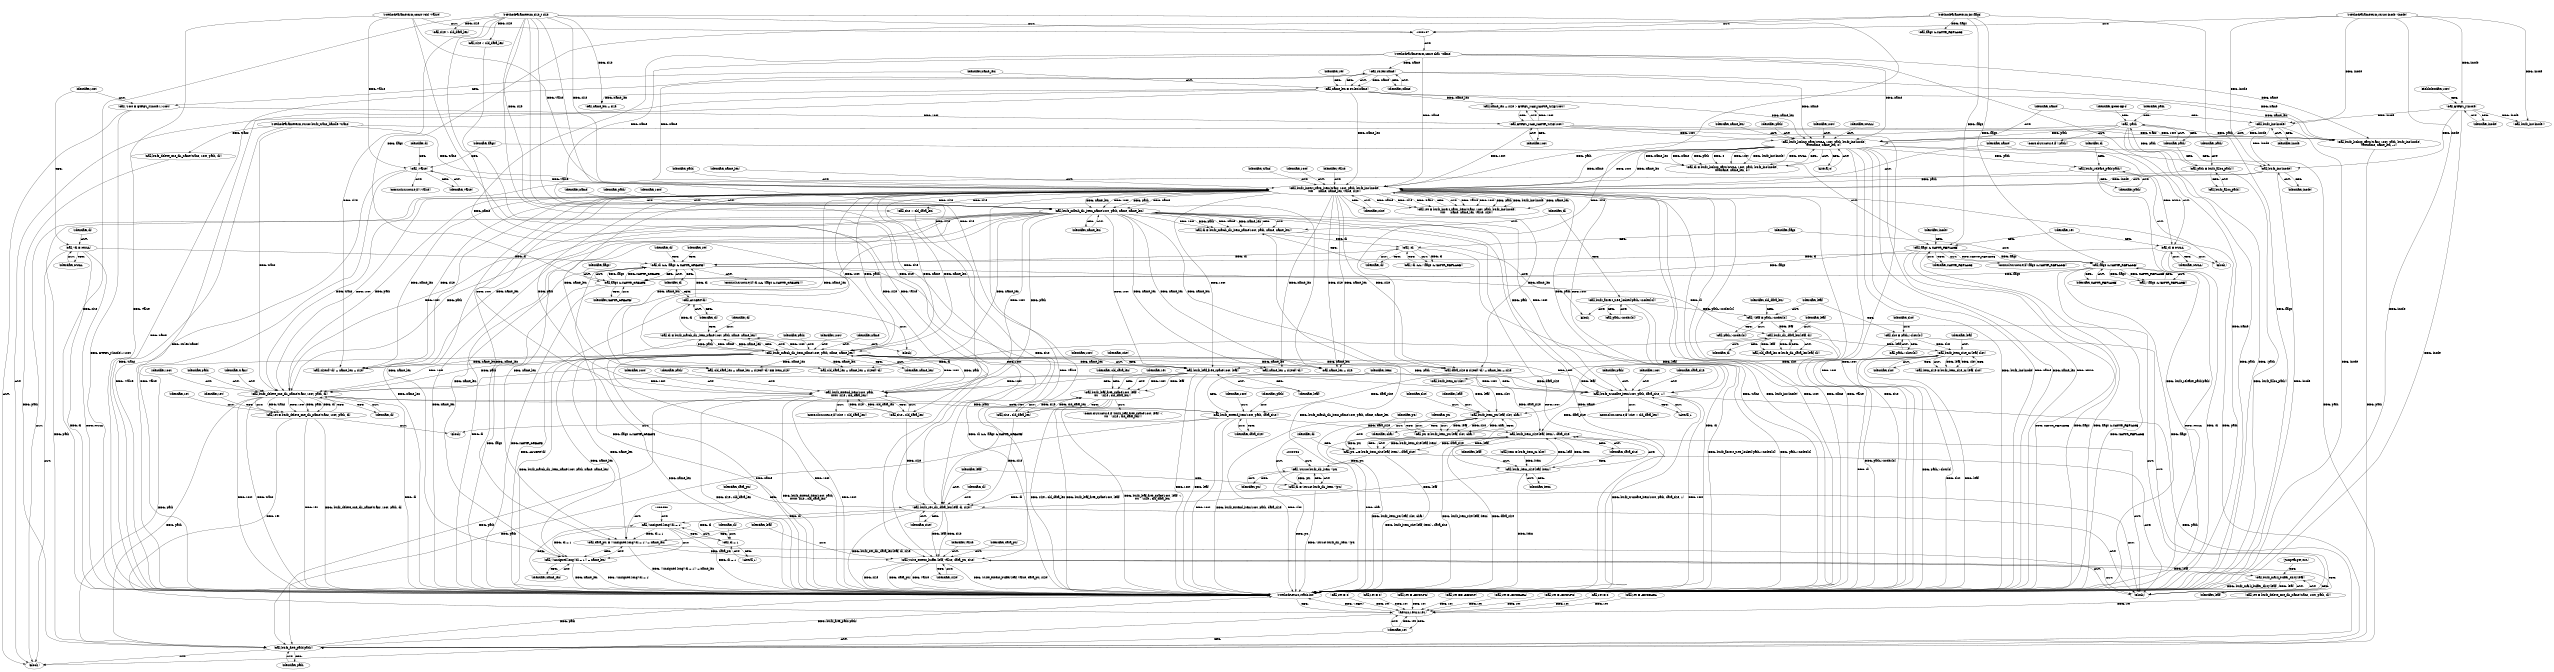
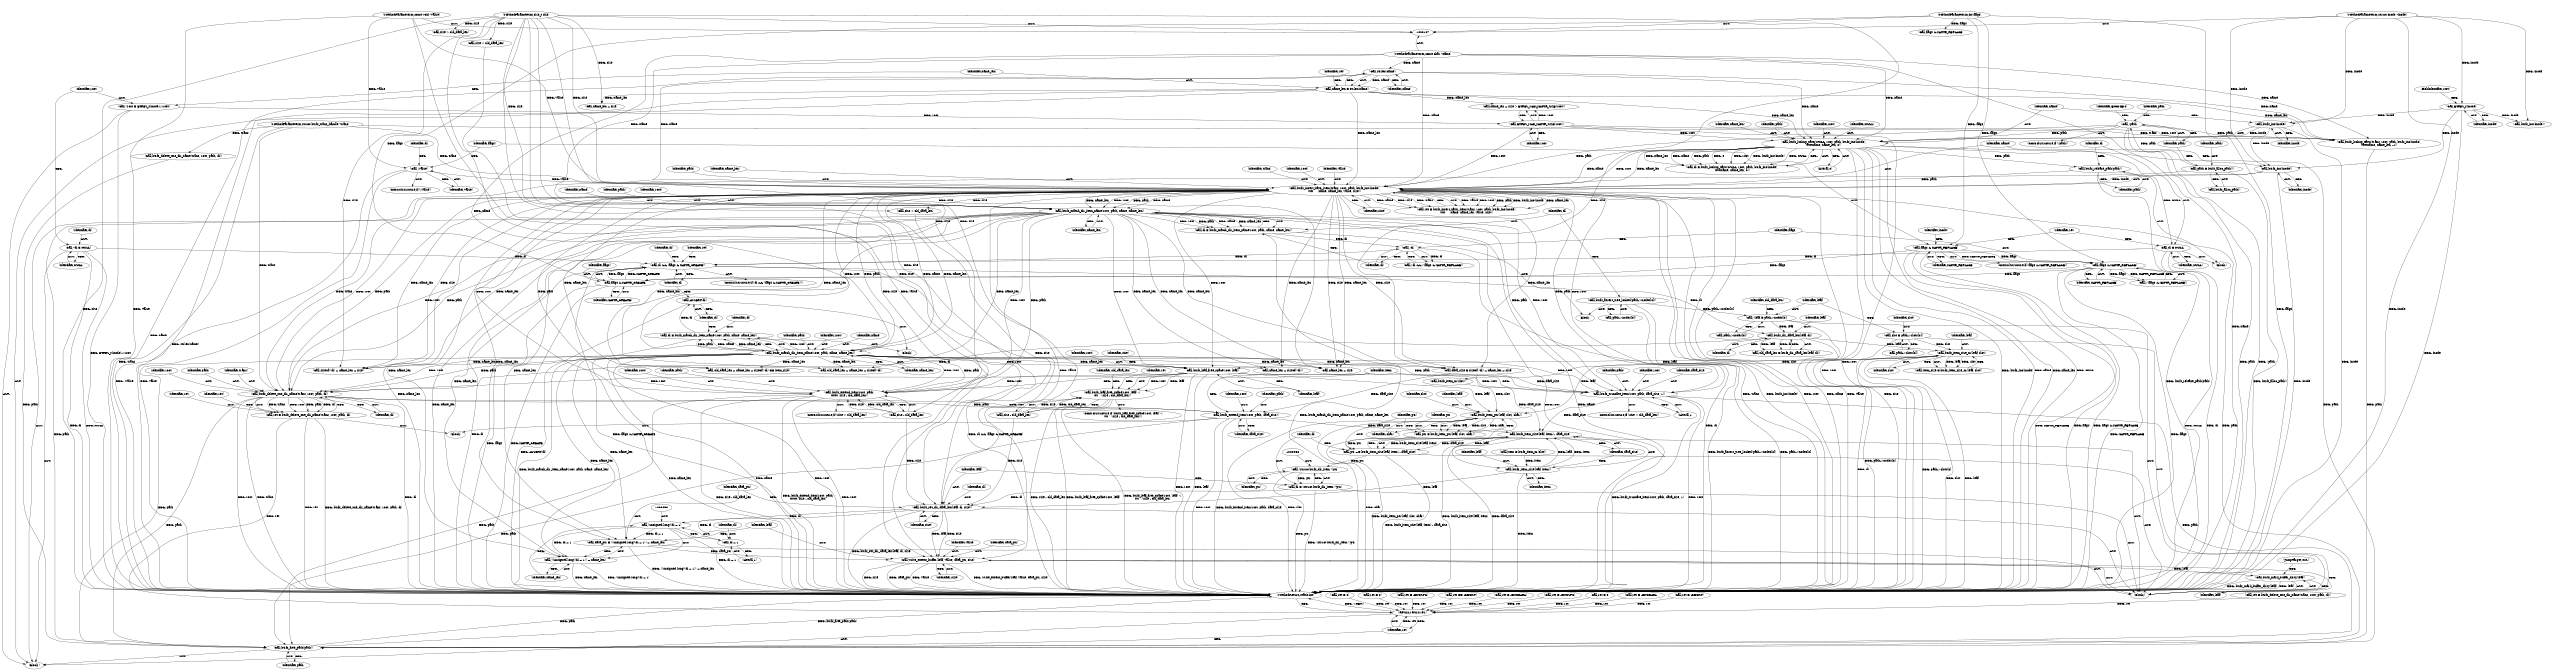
(1425, 42) -> (1416, 44)
(660, 276) -> none
(696, 283) -> none
none -> (1689, 595)
